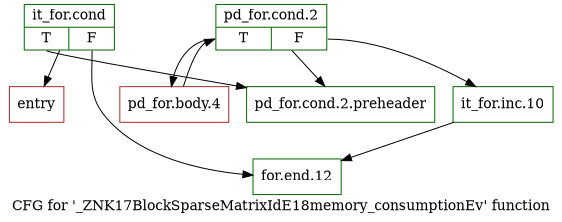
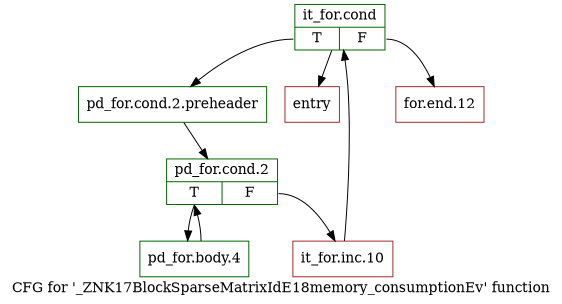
(305, 65) -> (193, 136)
(174, 104) -> (194, 259)
(503, 104) -> (343, 259)
(402, 140) -> (349, 150)
(297, 177) -> (440, 104)
